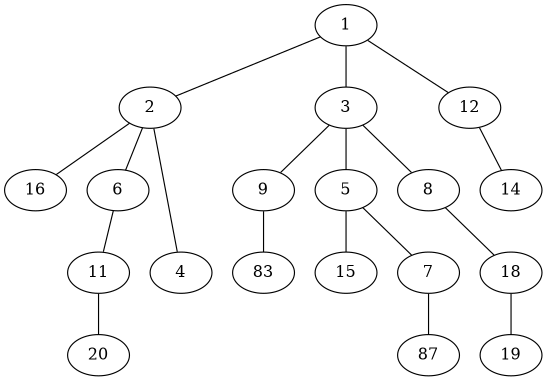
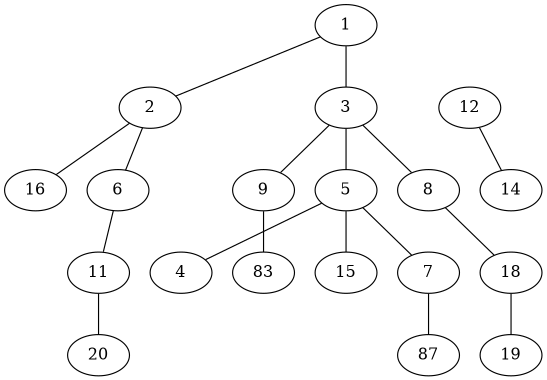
(408, 67) -> none
(166, 190) -> (272, 227)
